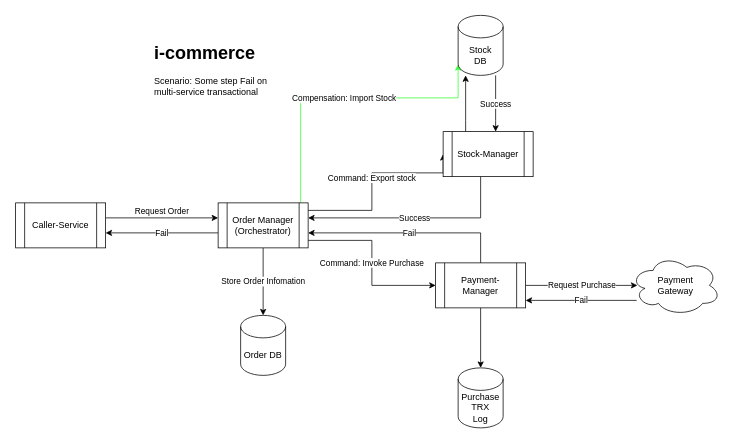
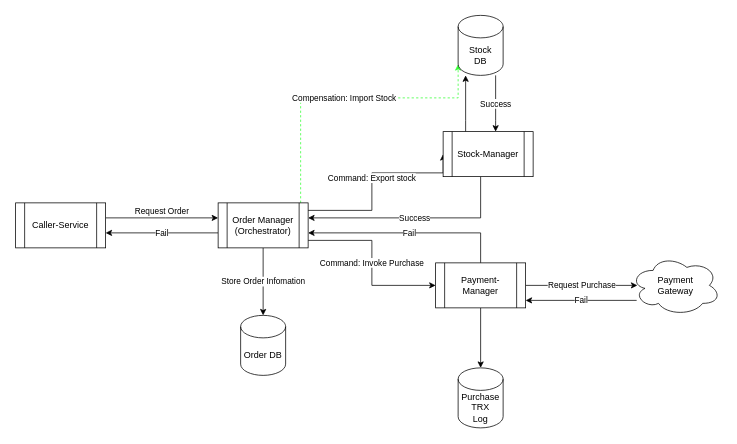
(222, 83) -> none
(300, 152) -> (300, 152)
